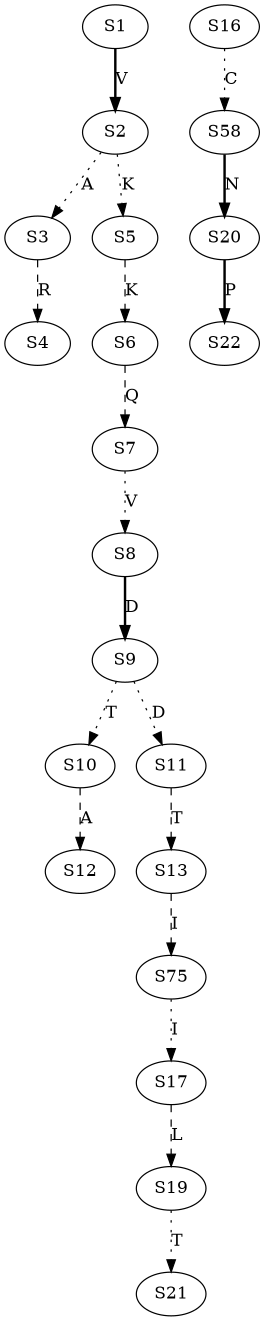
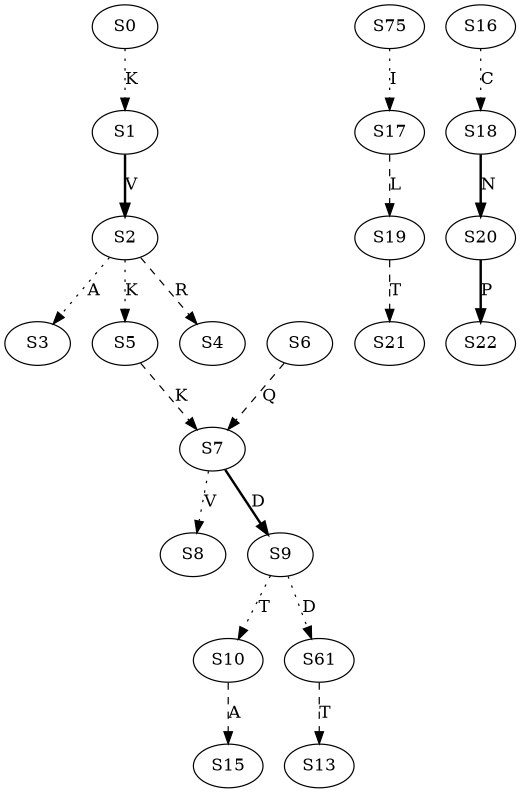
none -> (125, 27)
(225, 132) -> (481, 132)
(38, 285) -> (165, 286)
(125, 285) -> (165, 392)
(125, 601) -> (243, 497)
(171, 766) -> (319, 660)
(80, 872) -> (228, 766)
(171, 918) -> none
(171, 1235) -> (390, 285)
